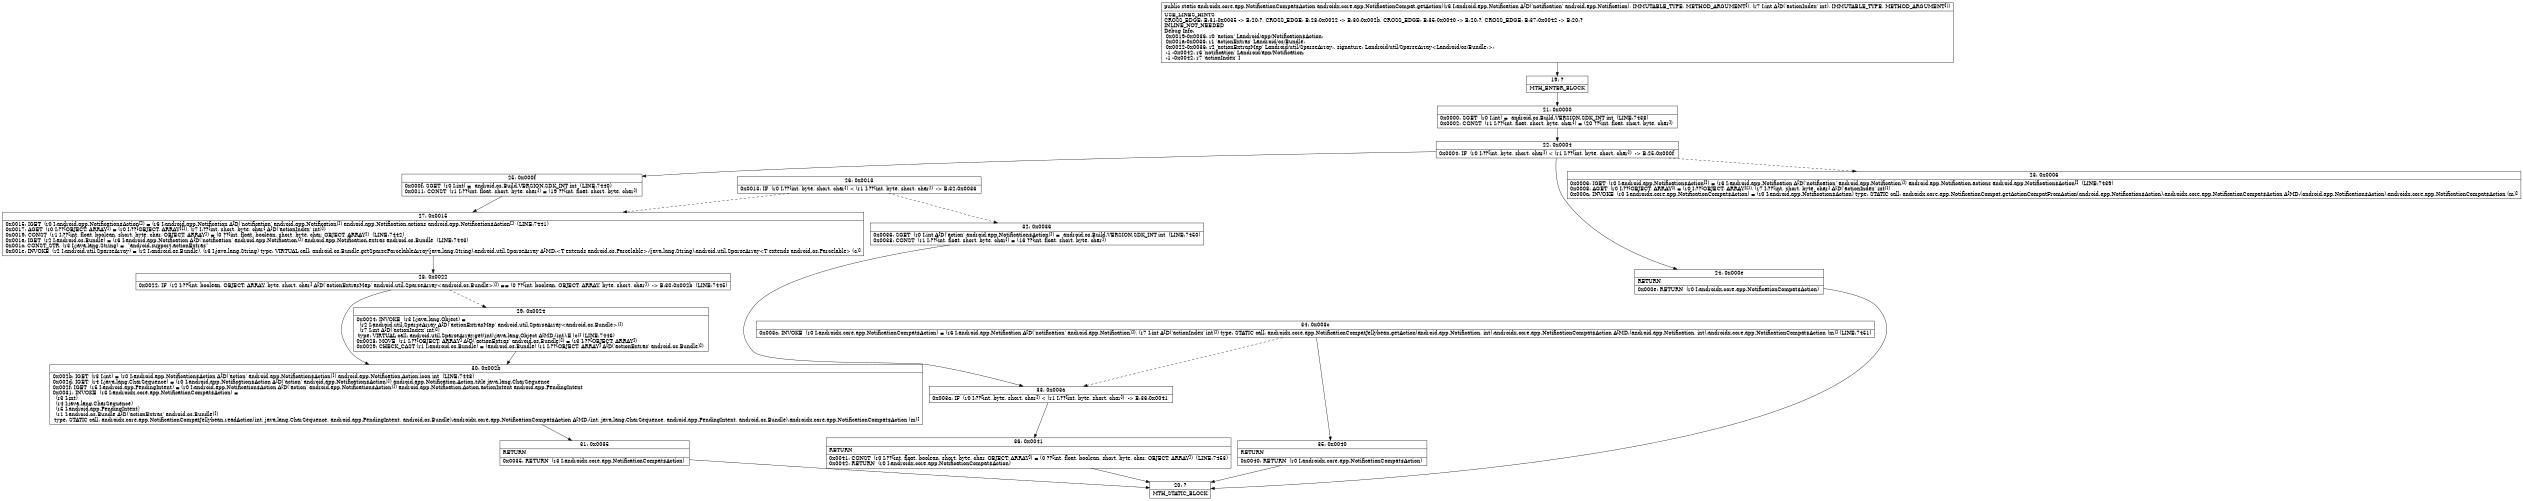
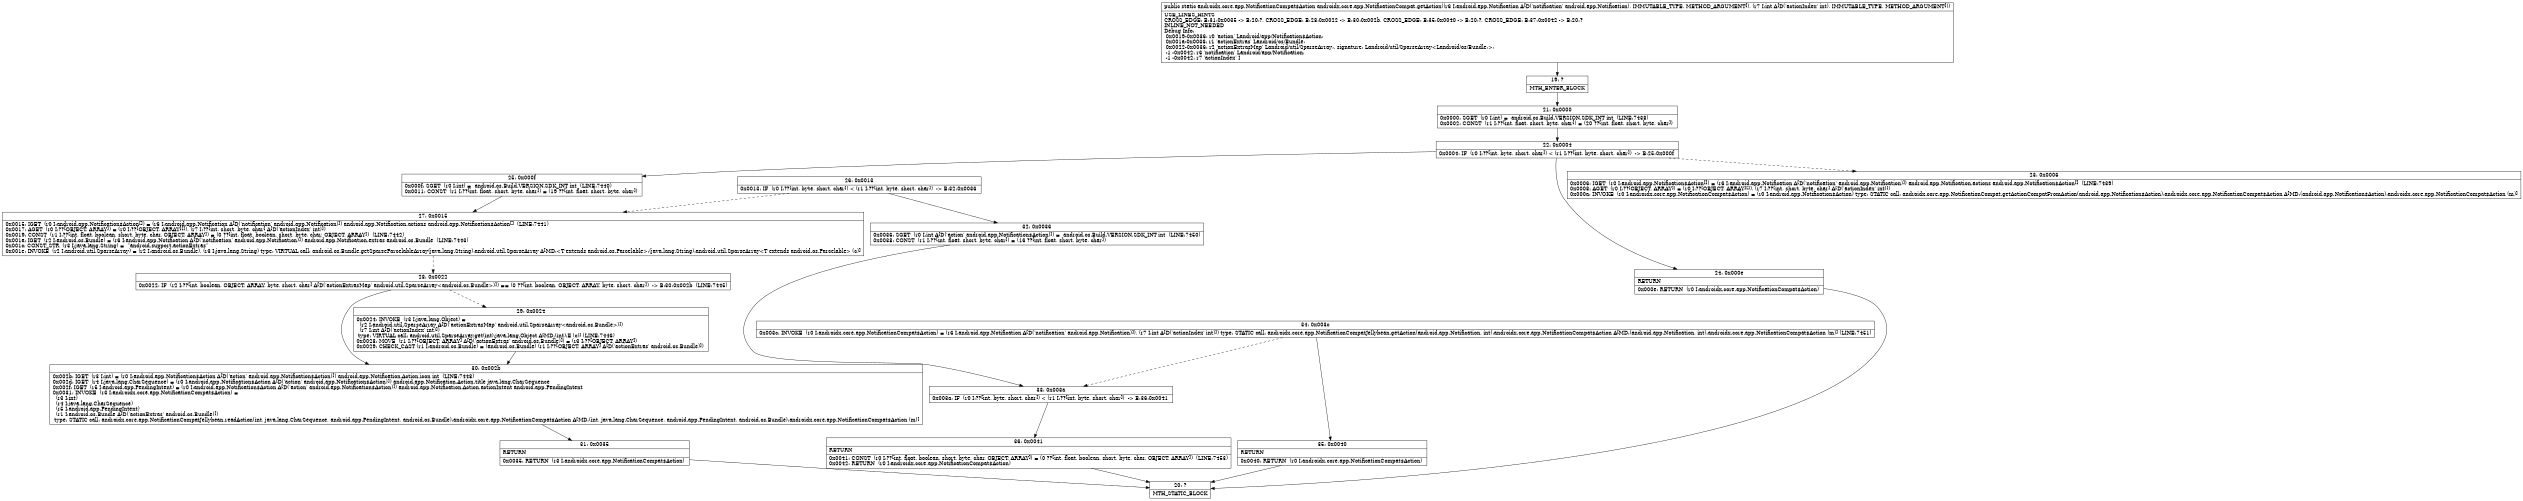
(941, 208) -> (941, 208)
(433, 263) -> (433, 263)
